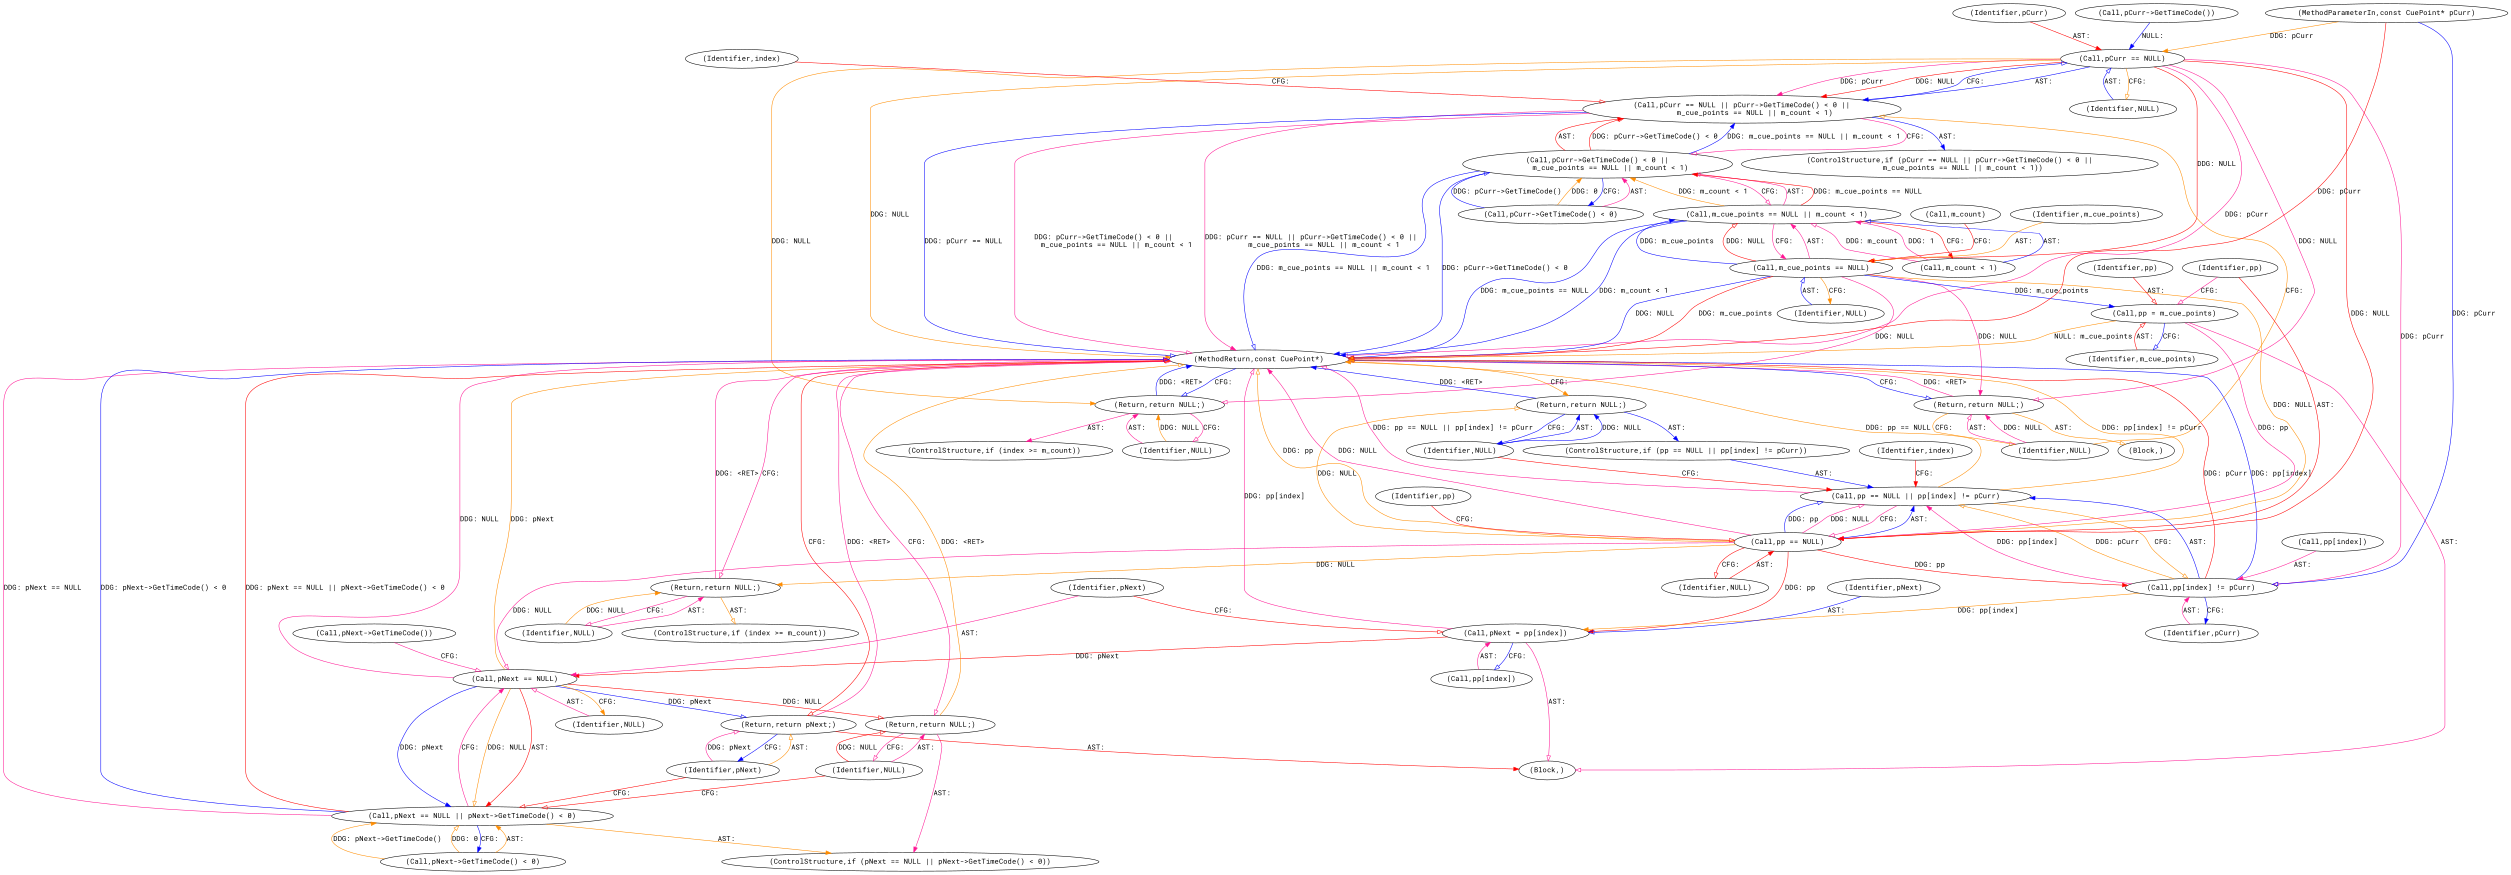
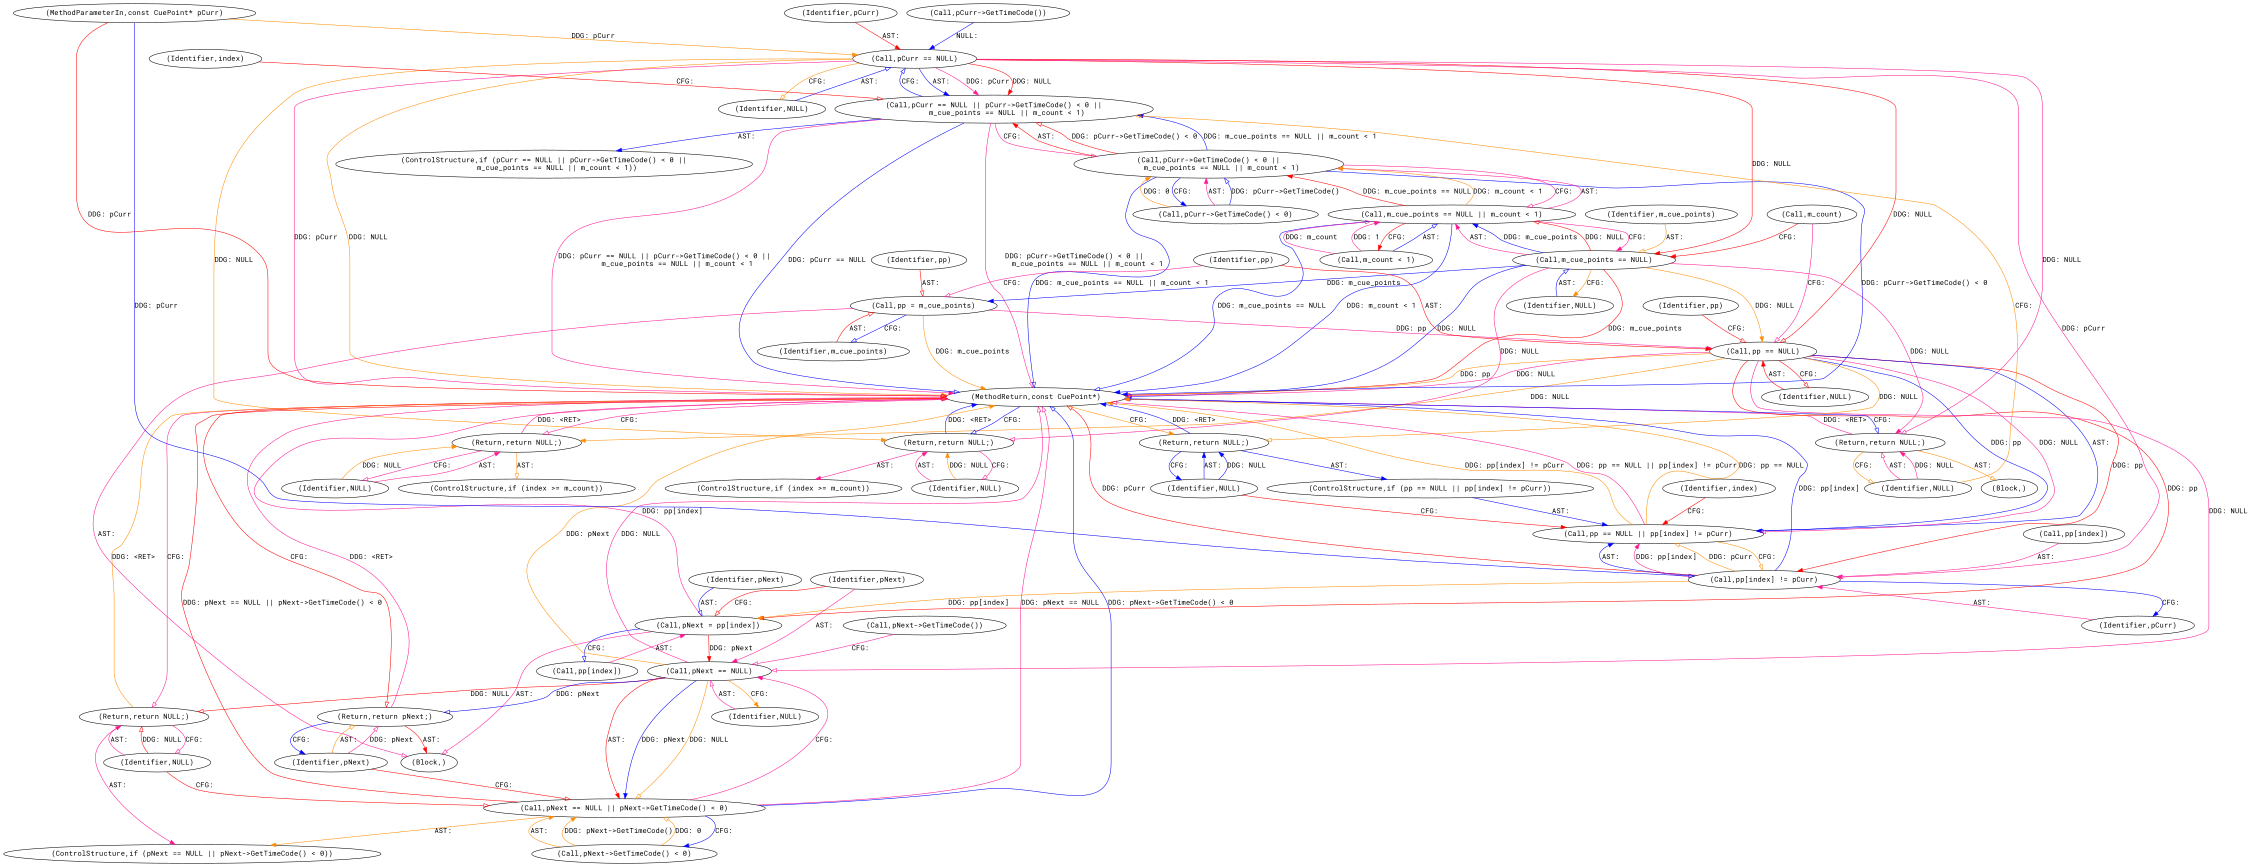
(2093, 337) -> (973, 351)
(1868, 524) -> (1807, 285)
